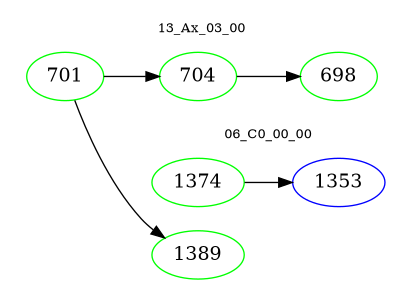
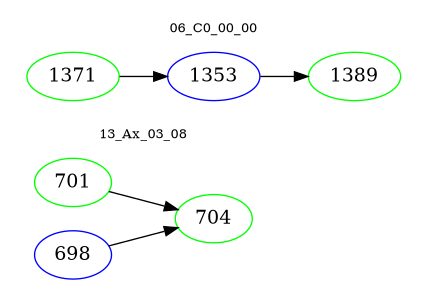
(202, 29) -> (143, 135)
(262, 76) -> (137, 239)
(339, 76) -> (73, 255)
(107, 170) -> (277, 76)
(198, 182) -> (73, 76)
